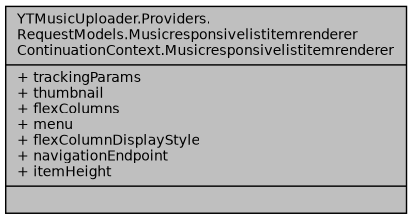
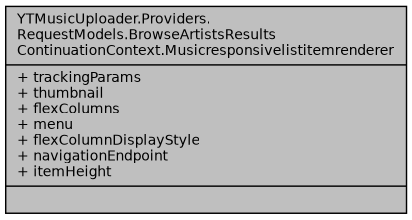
(188, 35) -> (147, 35)
